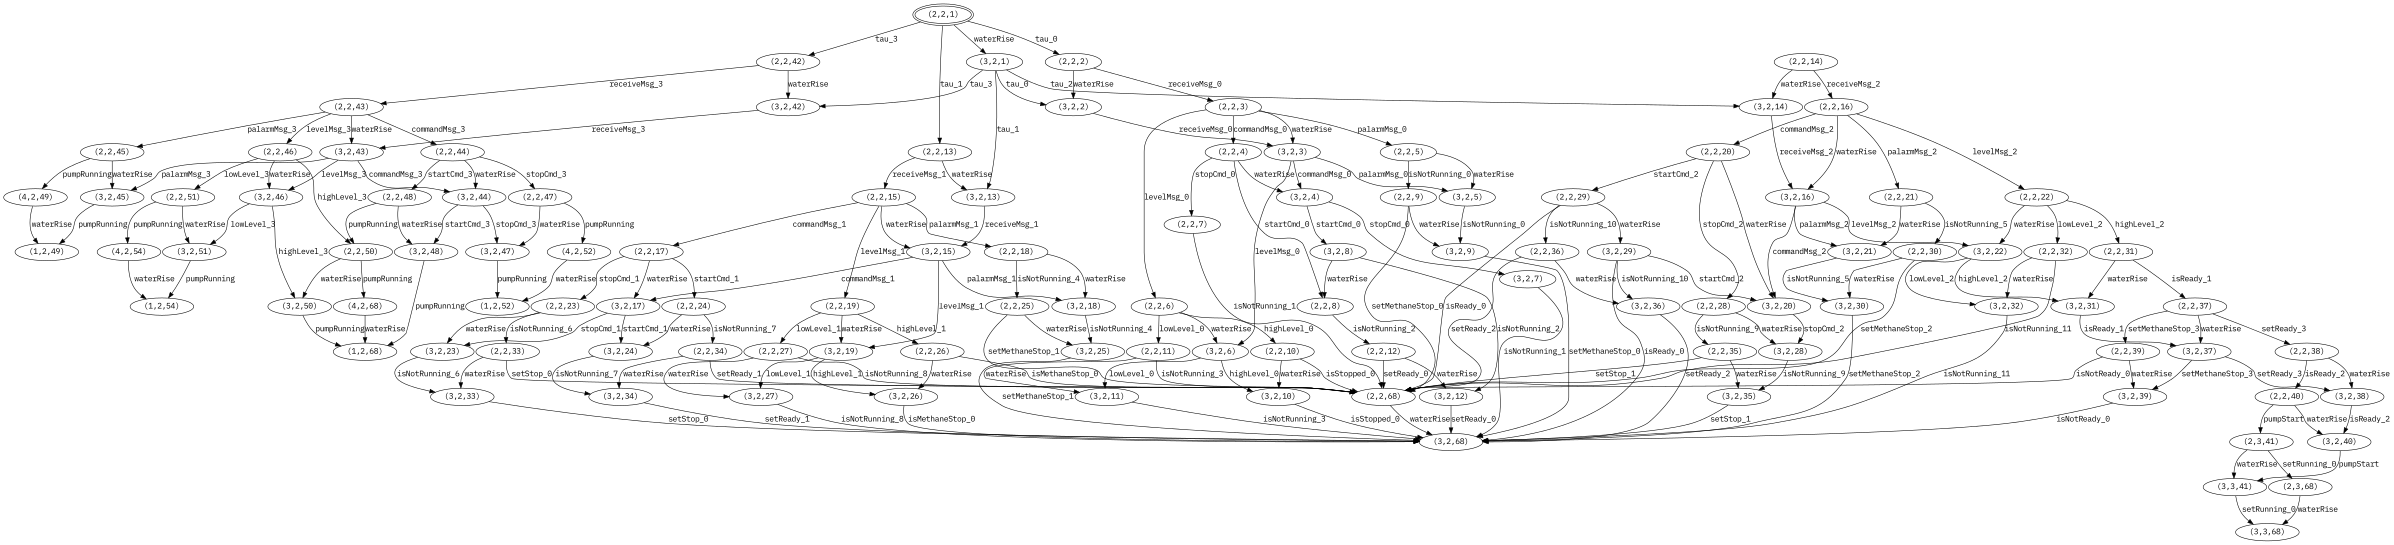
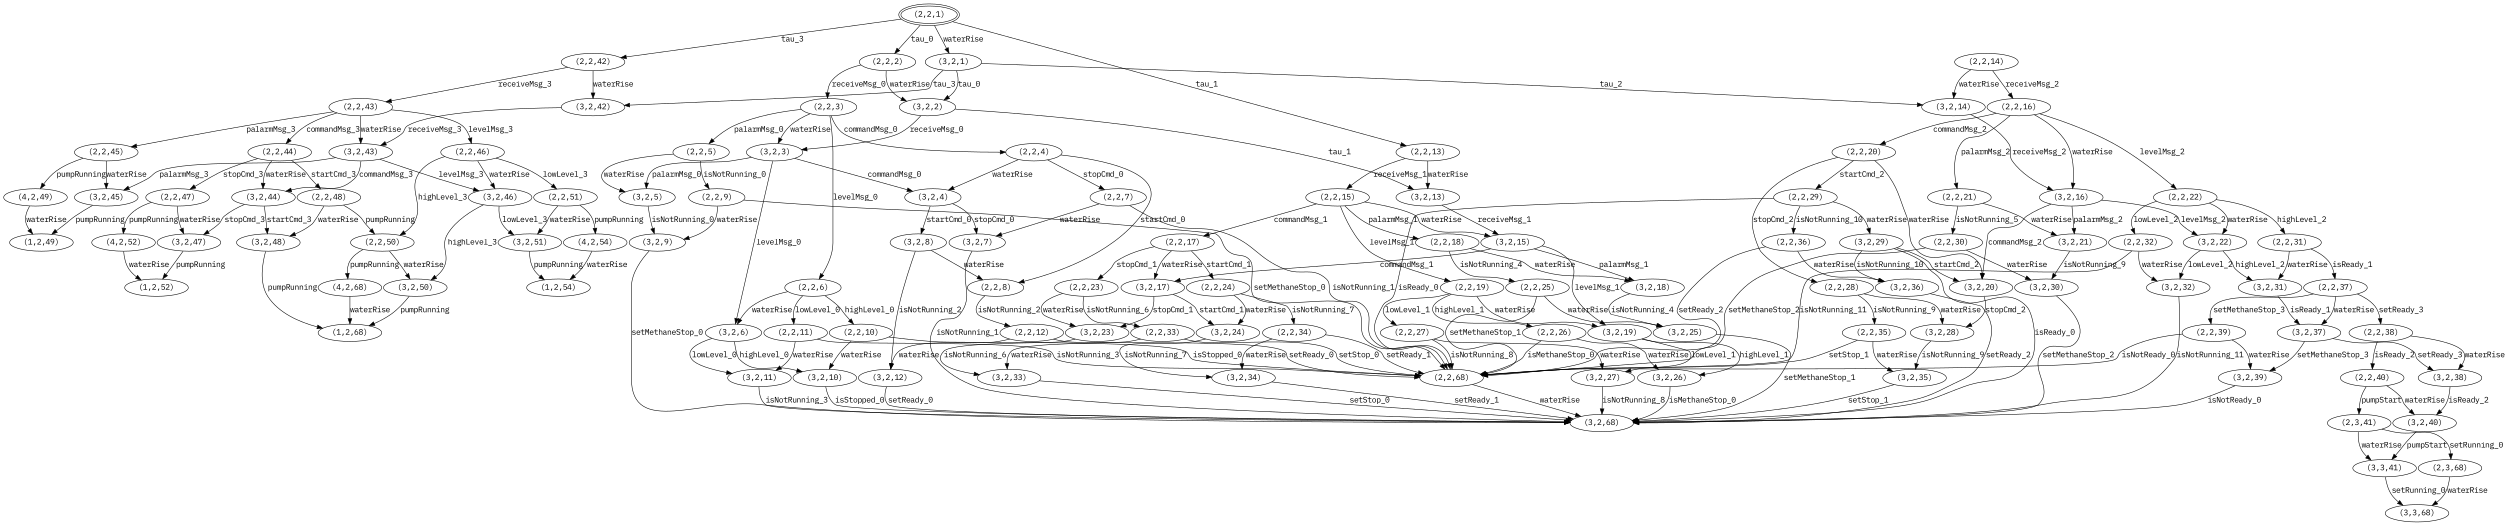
(997, 127) -> (1185, 133)
none -> (1060, 216)
(1818, 279) -> (2094, 265)
